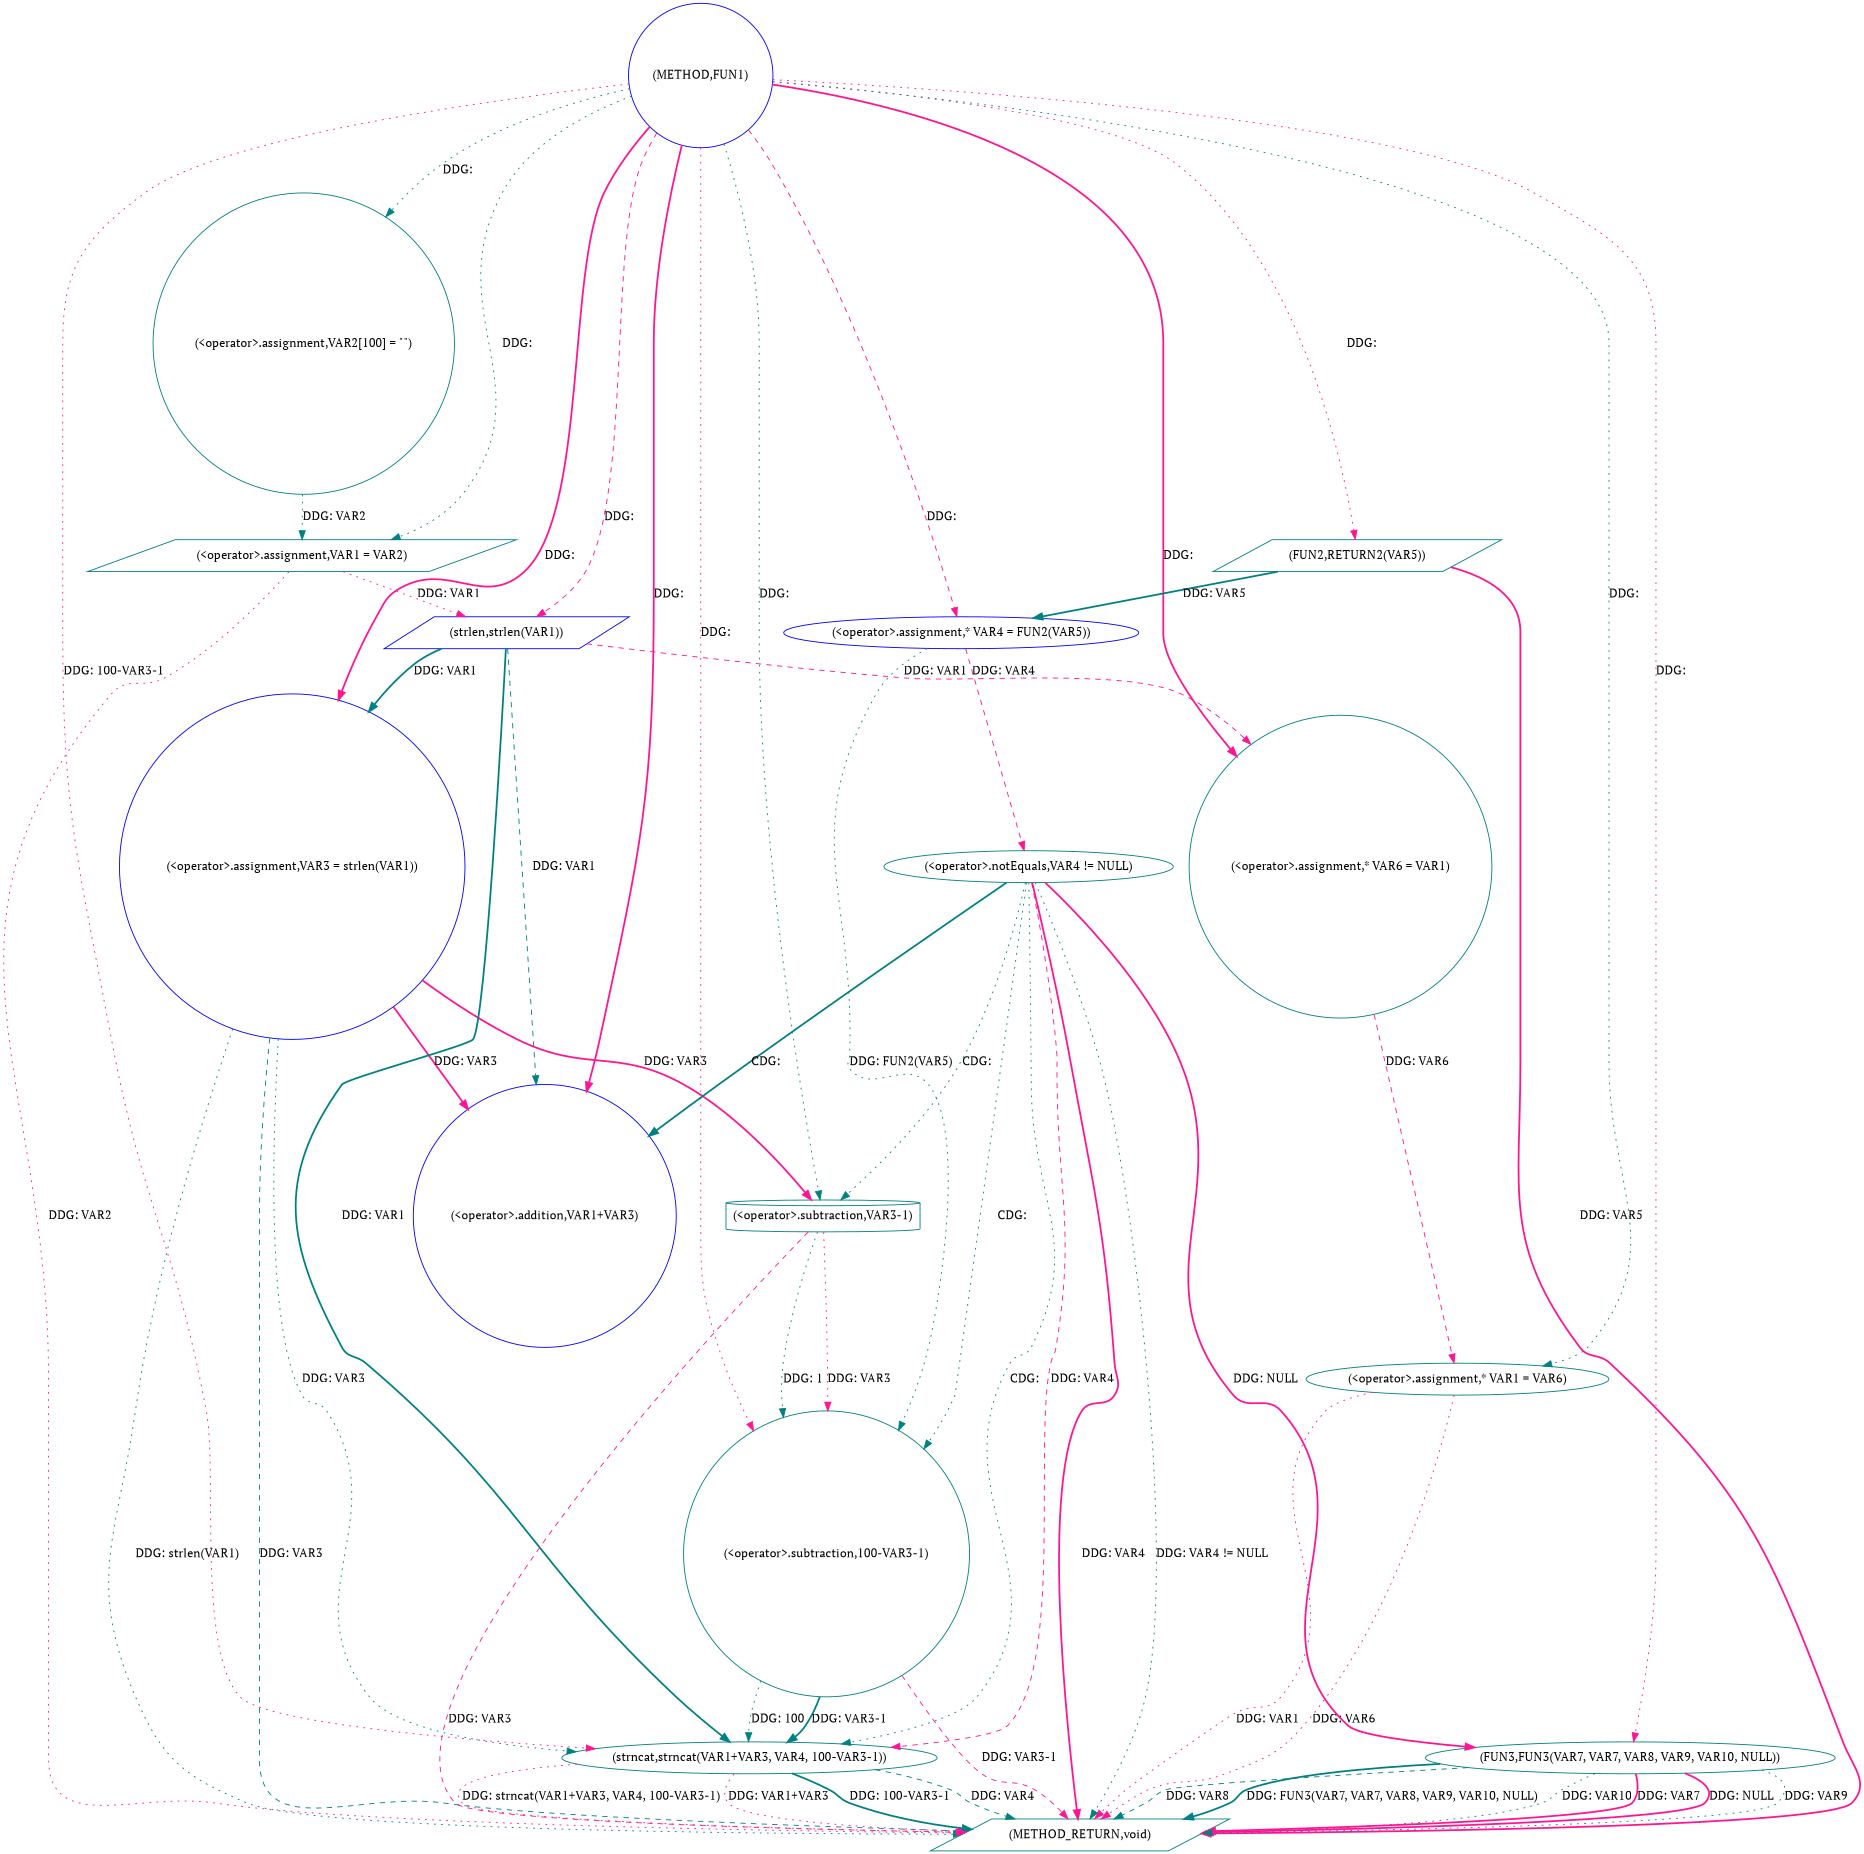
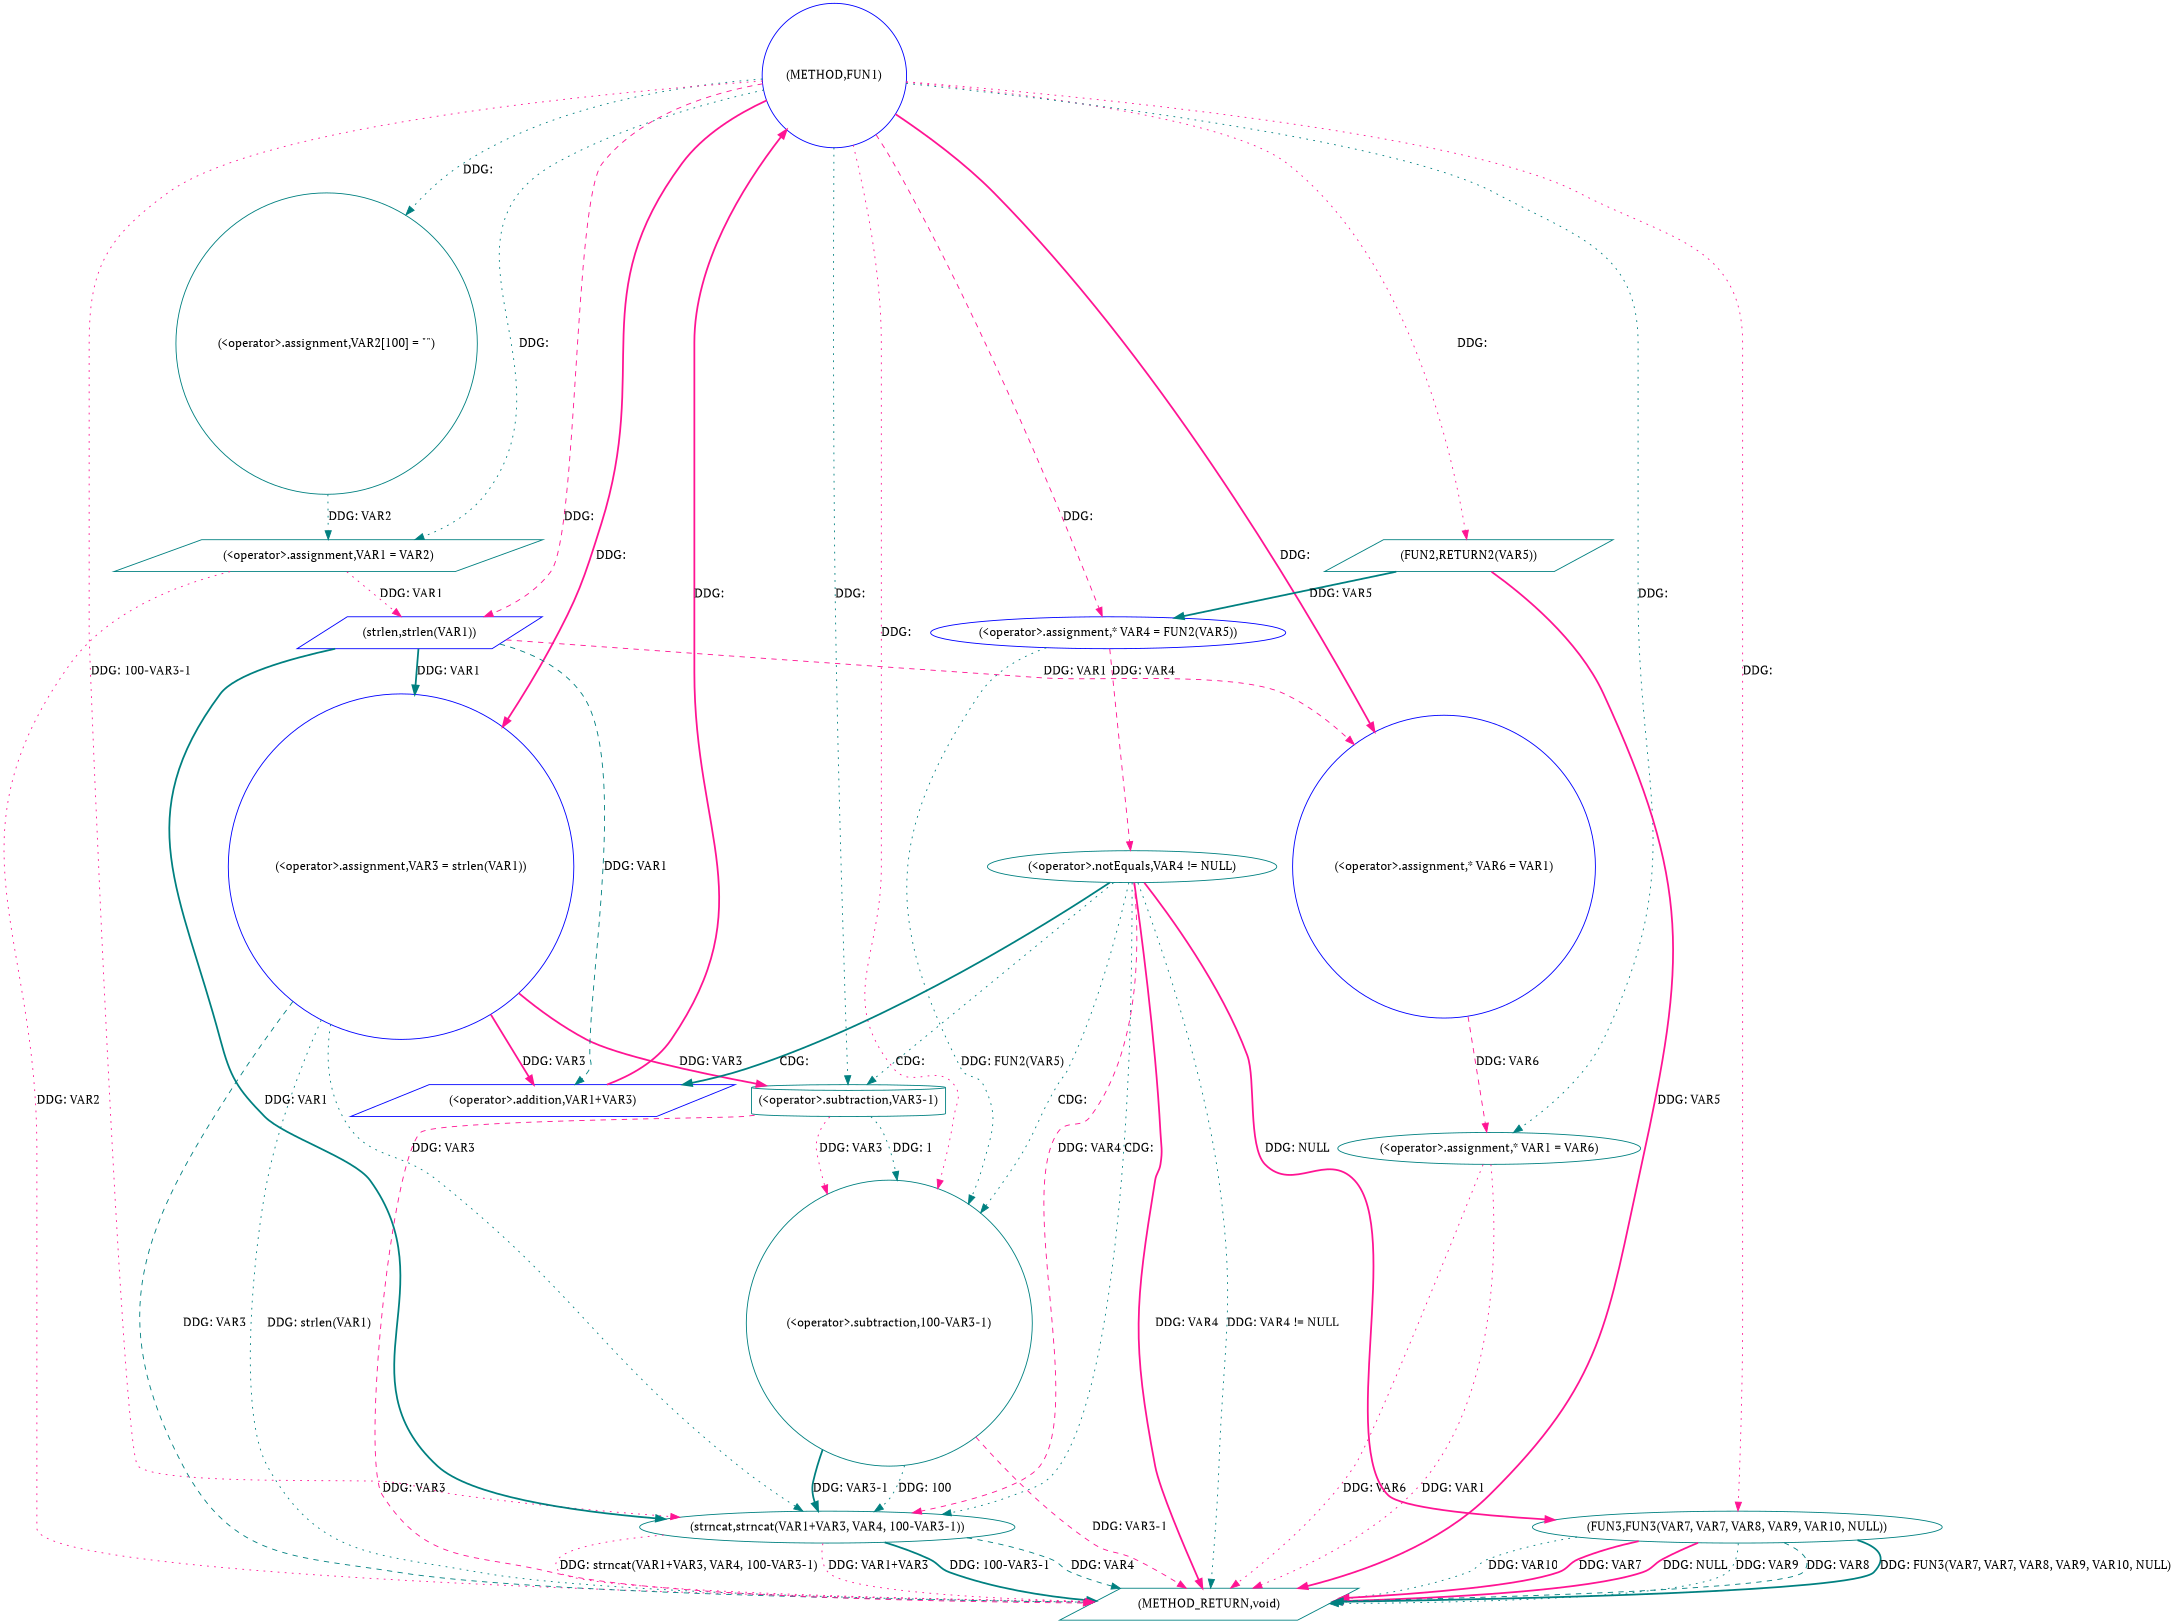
(654, 616) -> (694, 623)
(1341, 867) -> (1444, 867)
(545, 1216) -> (543, 1101)
